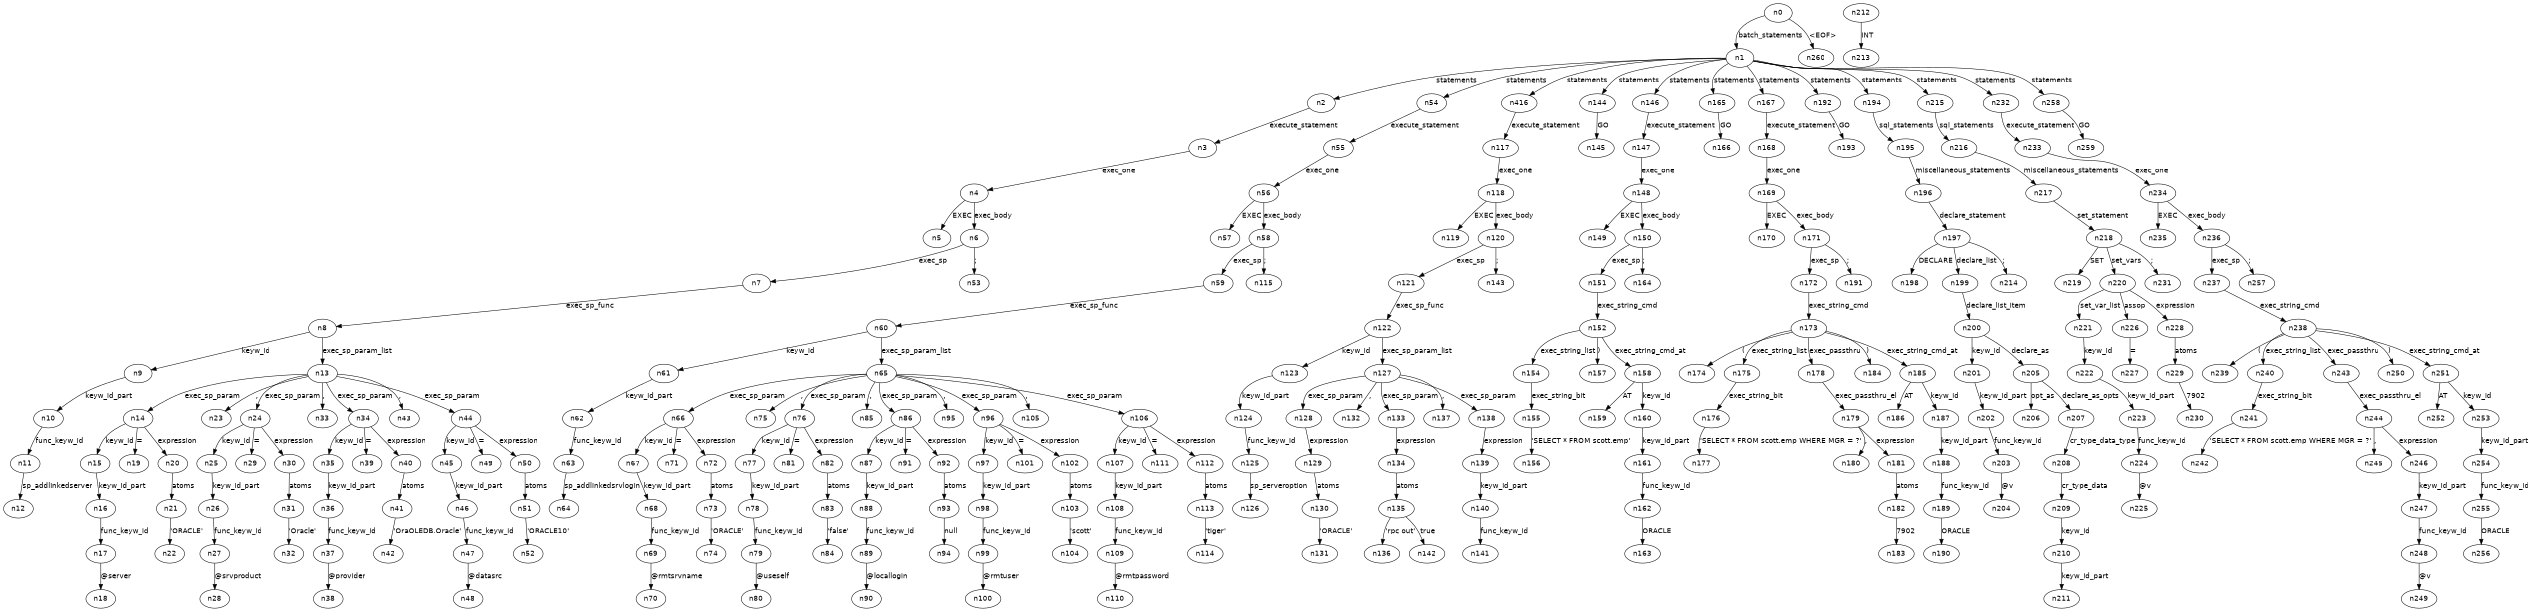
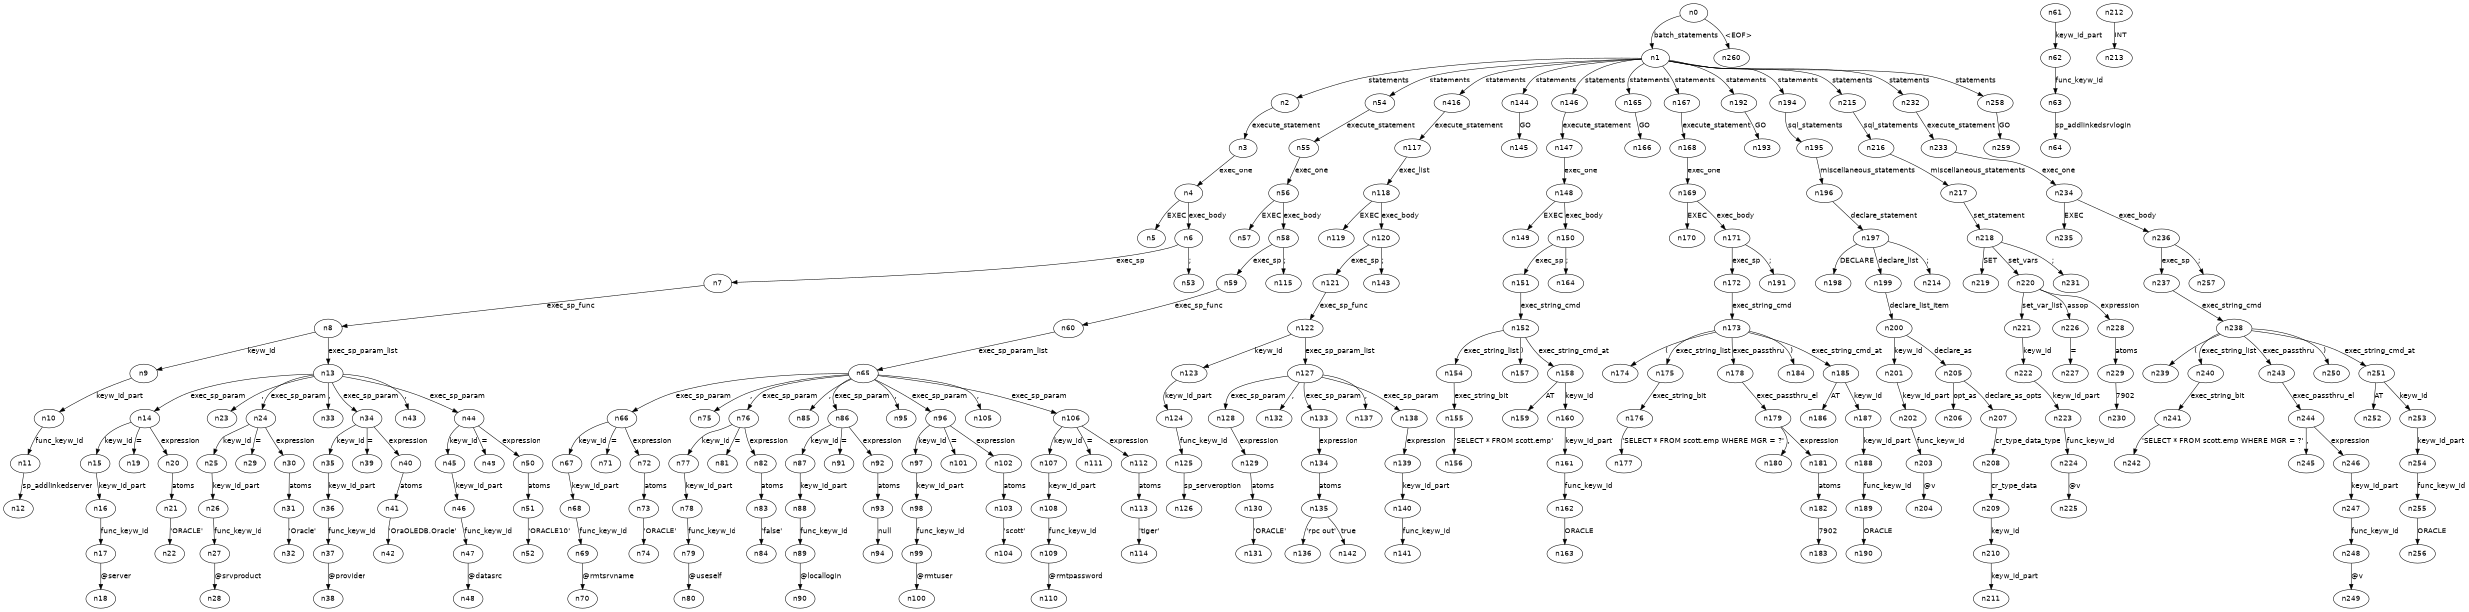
(1516, 171) -> (1414, 171)
(775, 350) -> none
